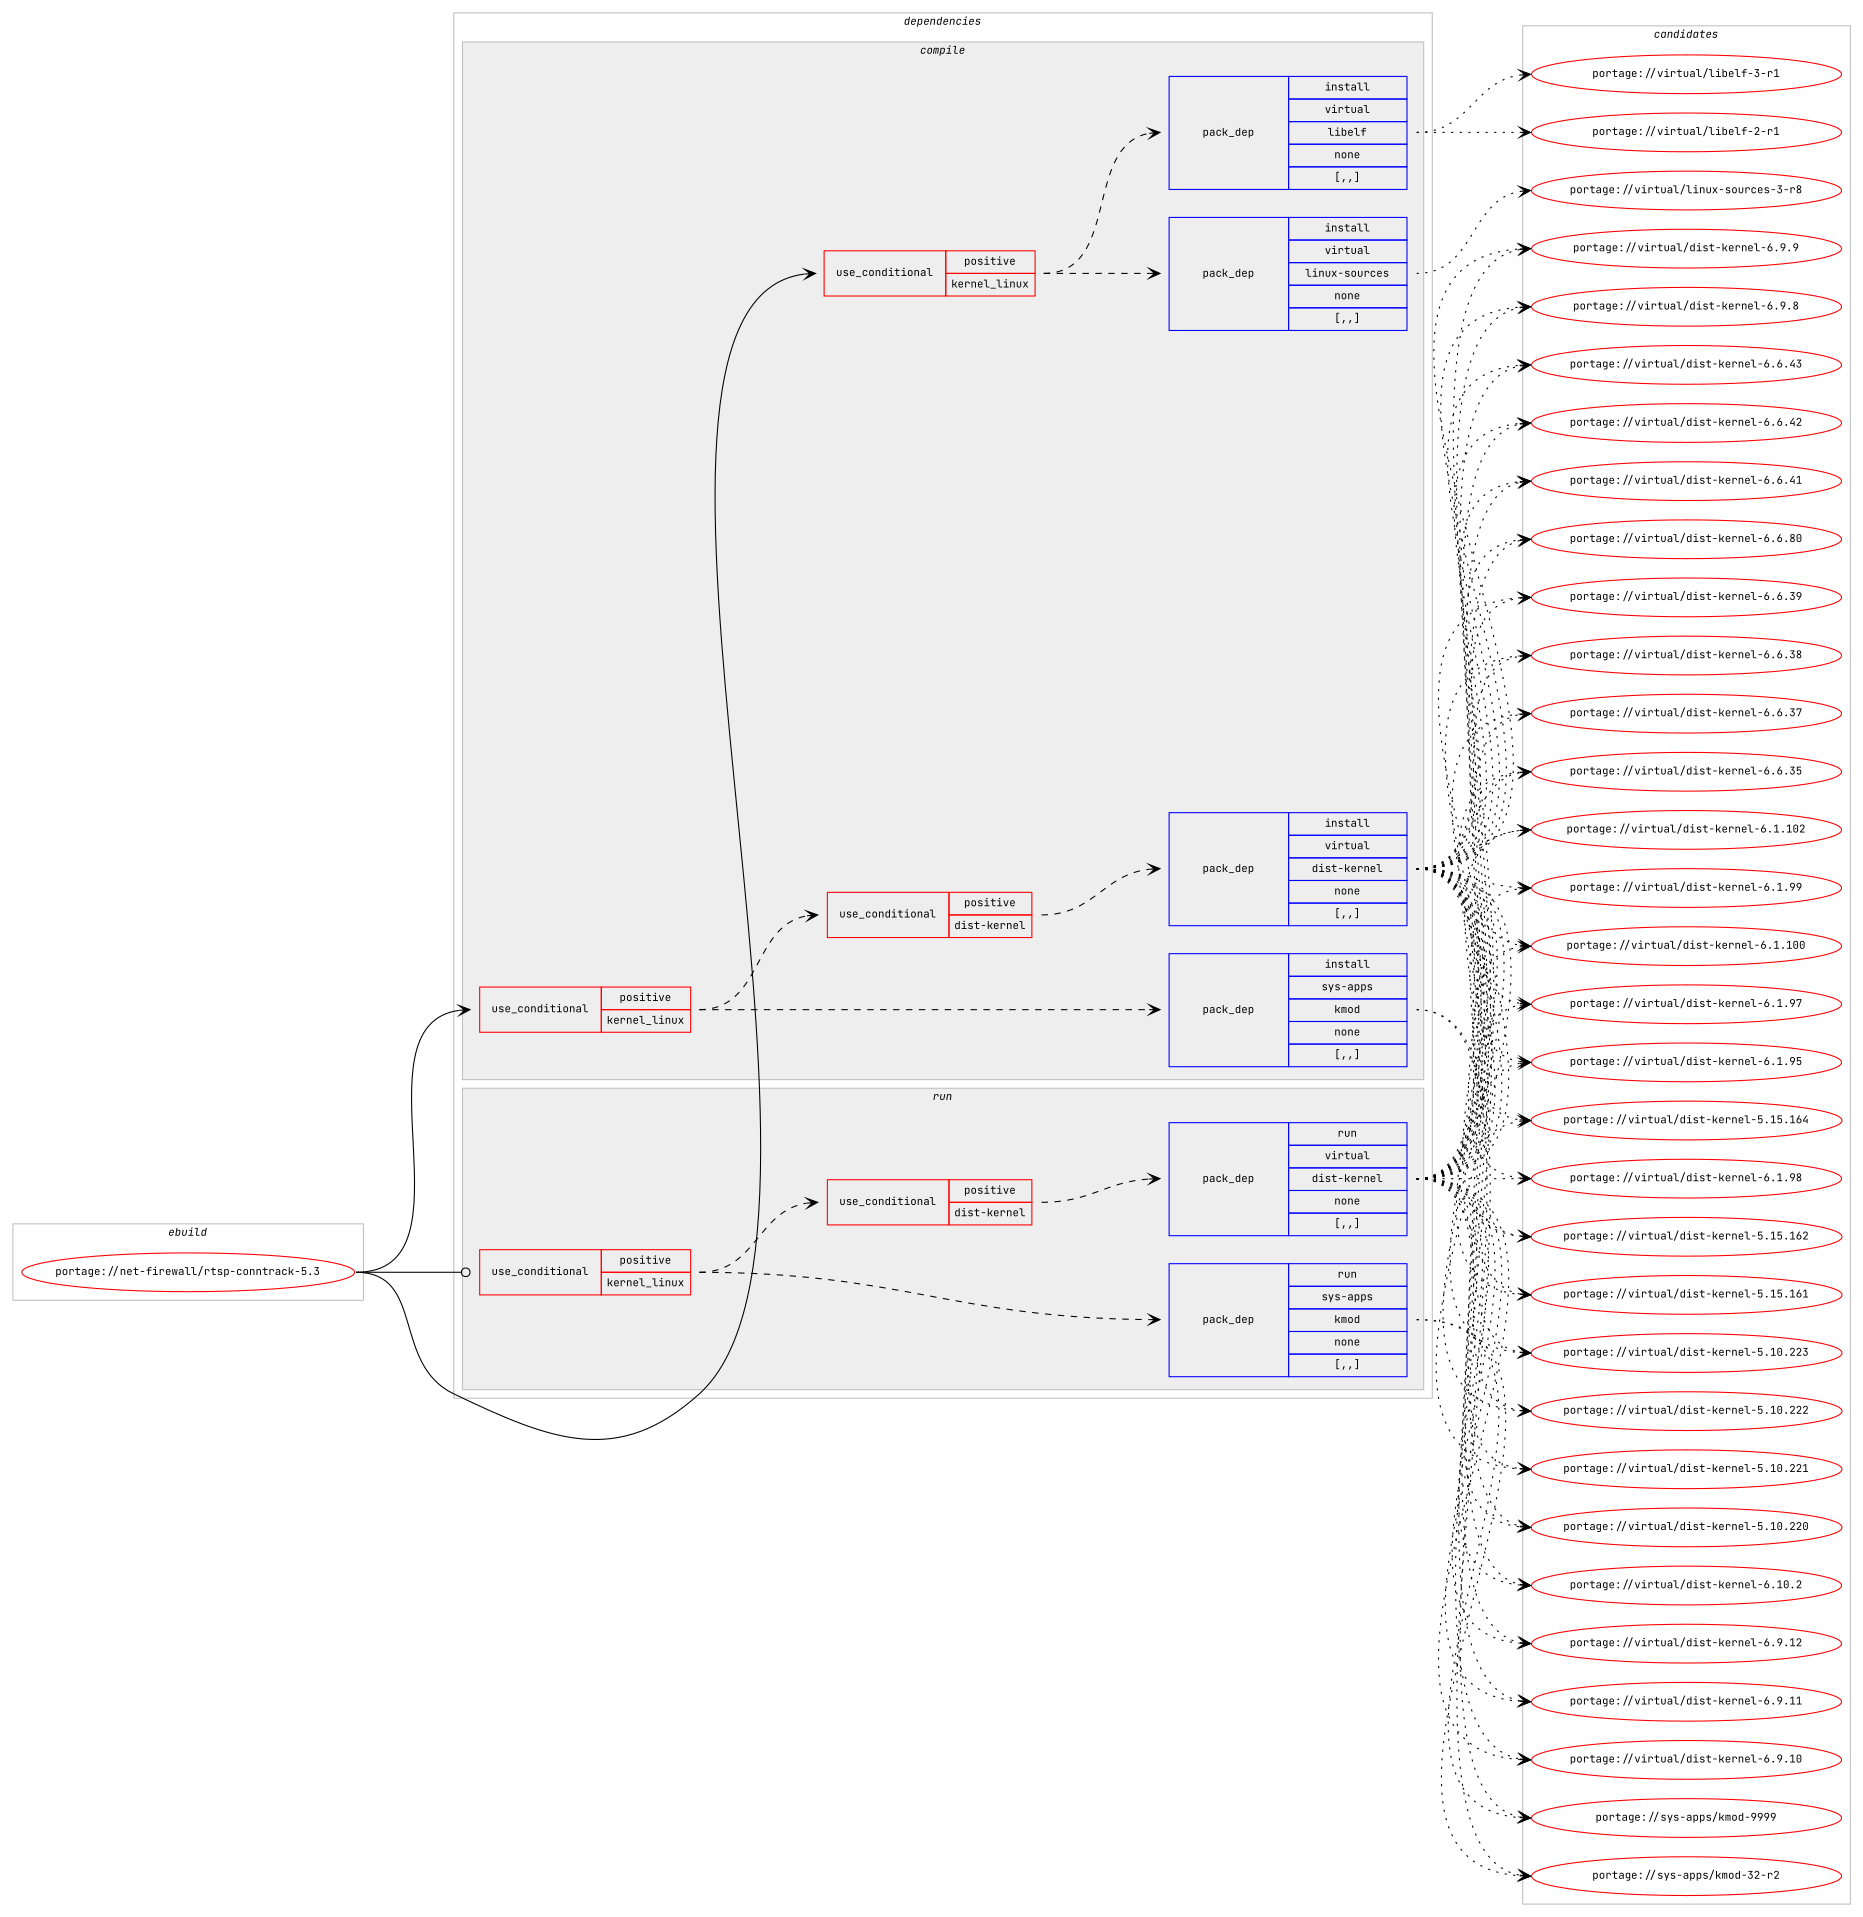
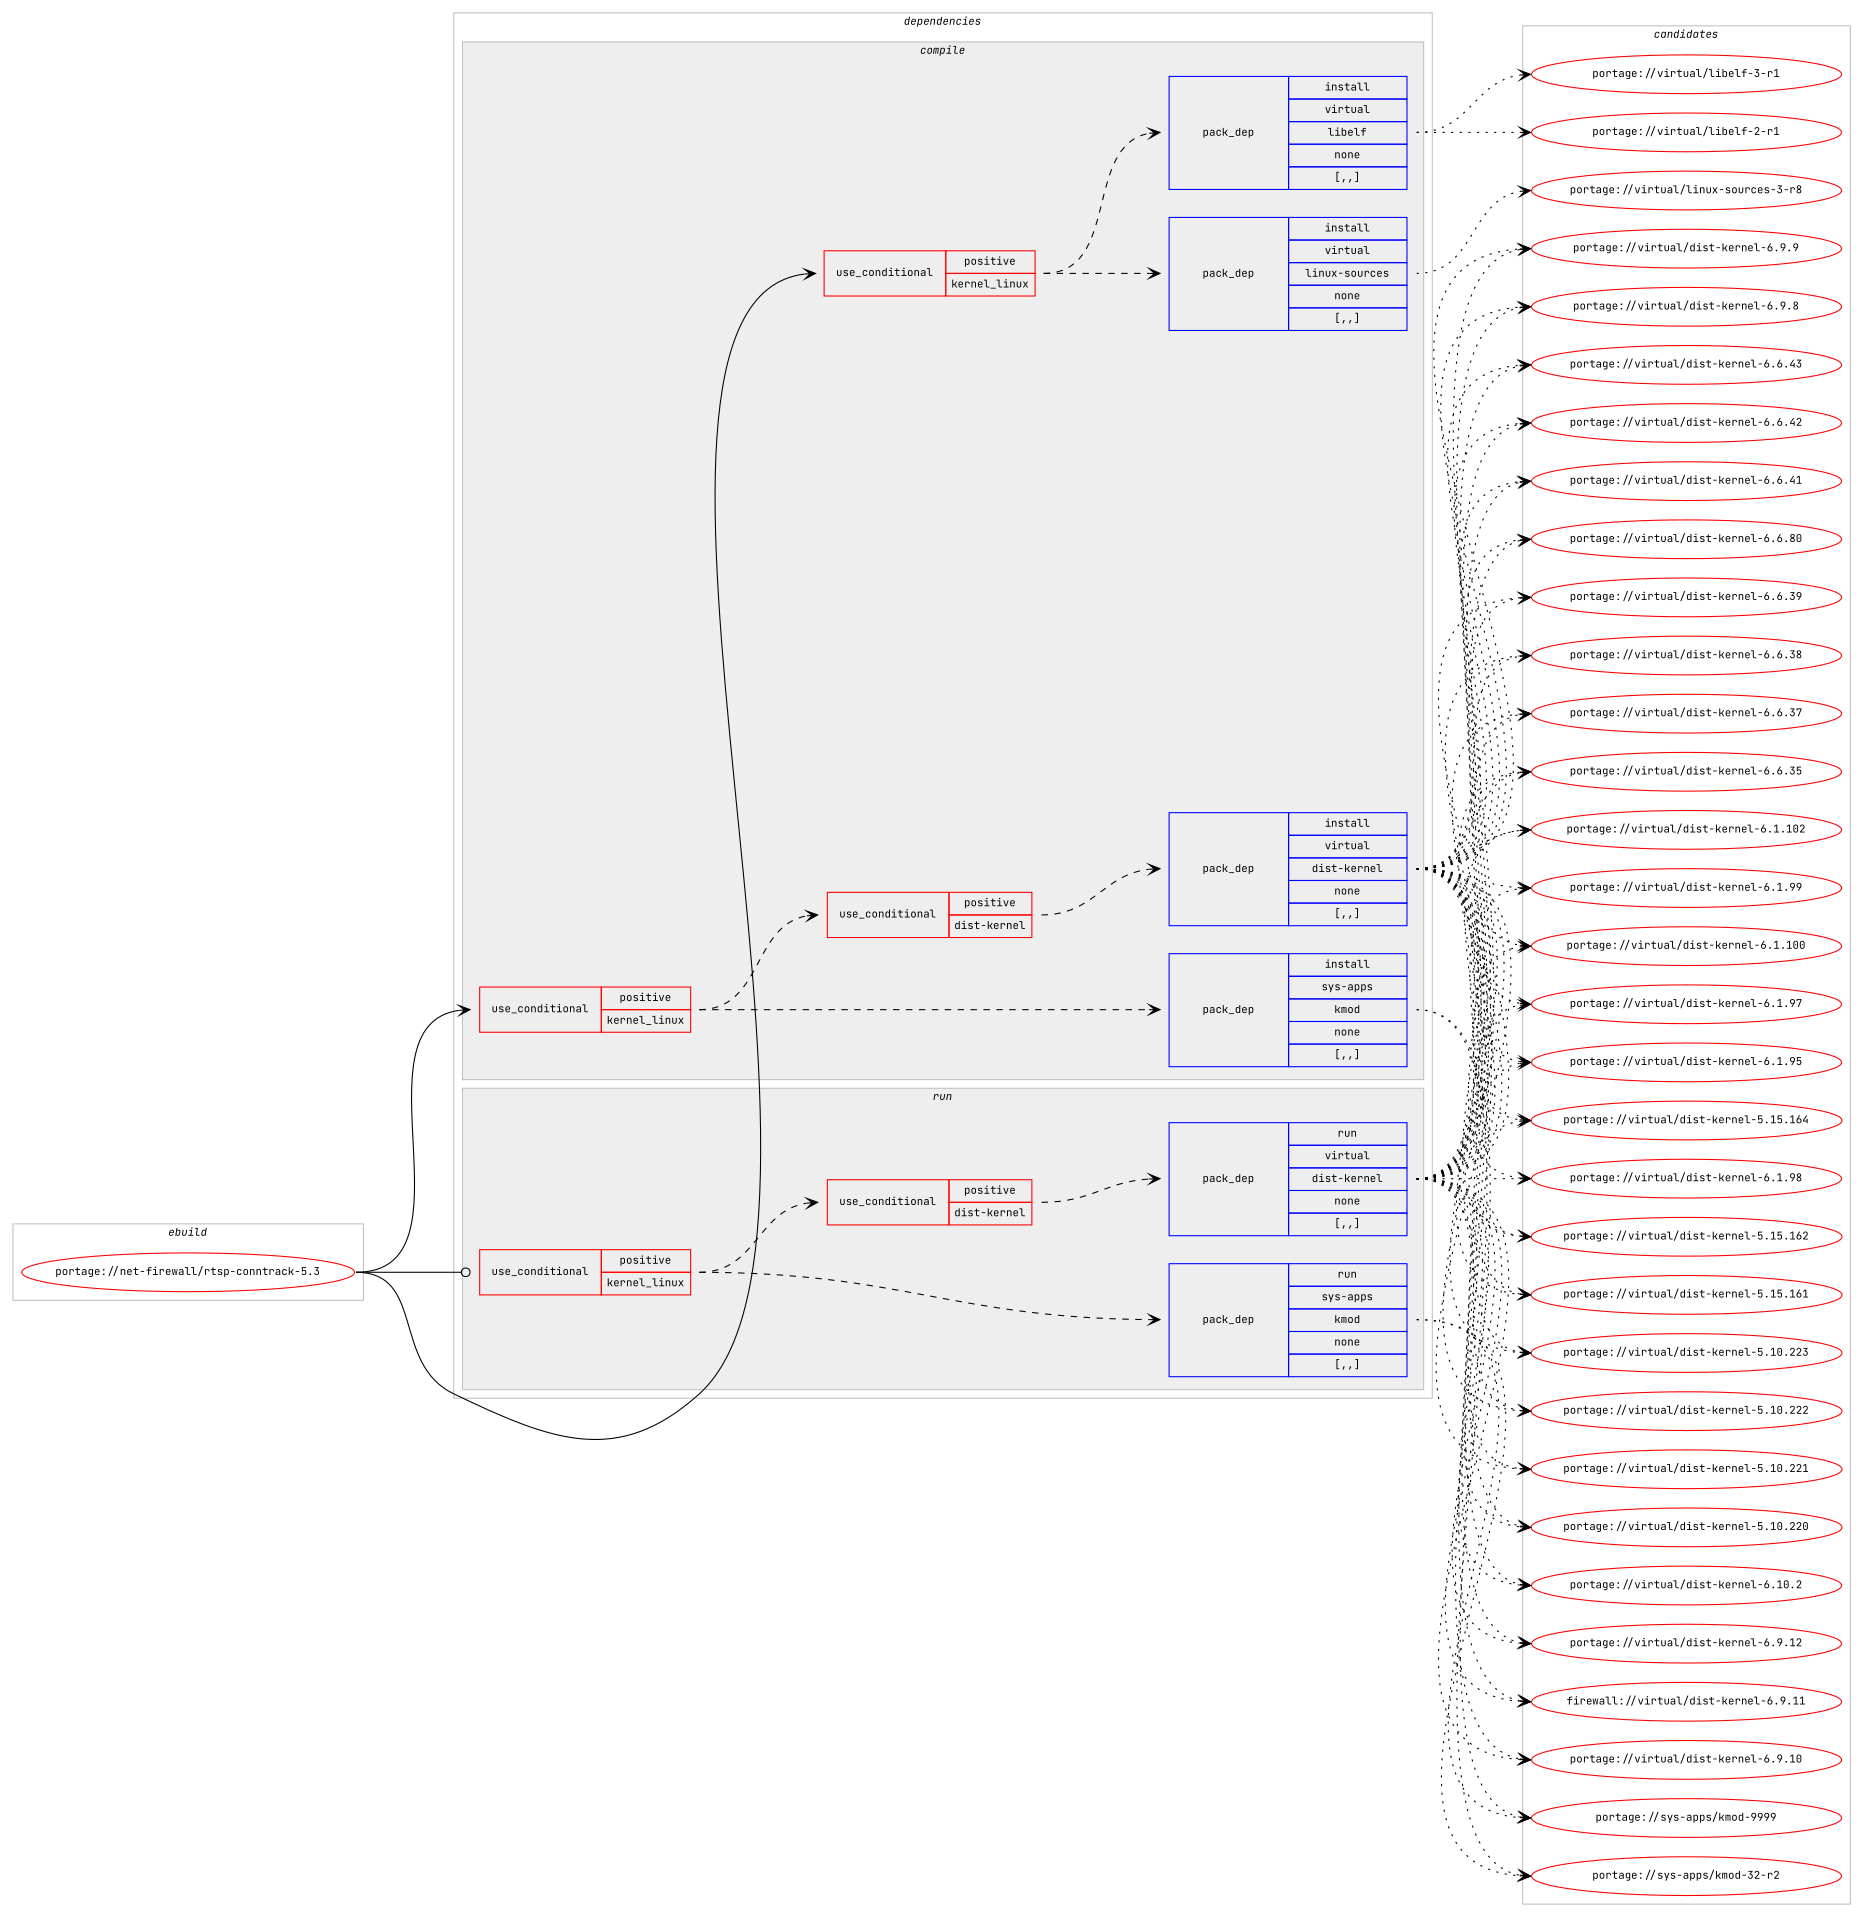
(1687, 1702) -> (1687, 1702)
